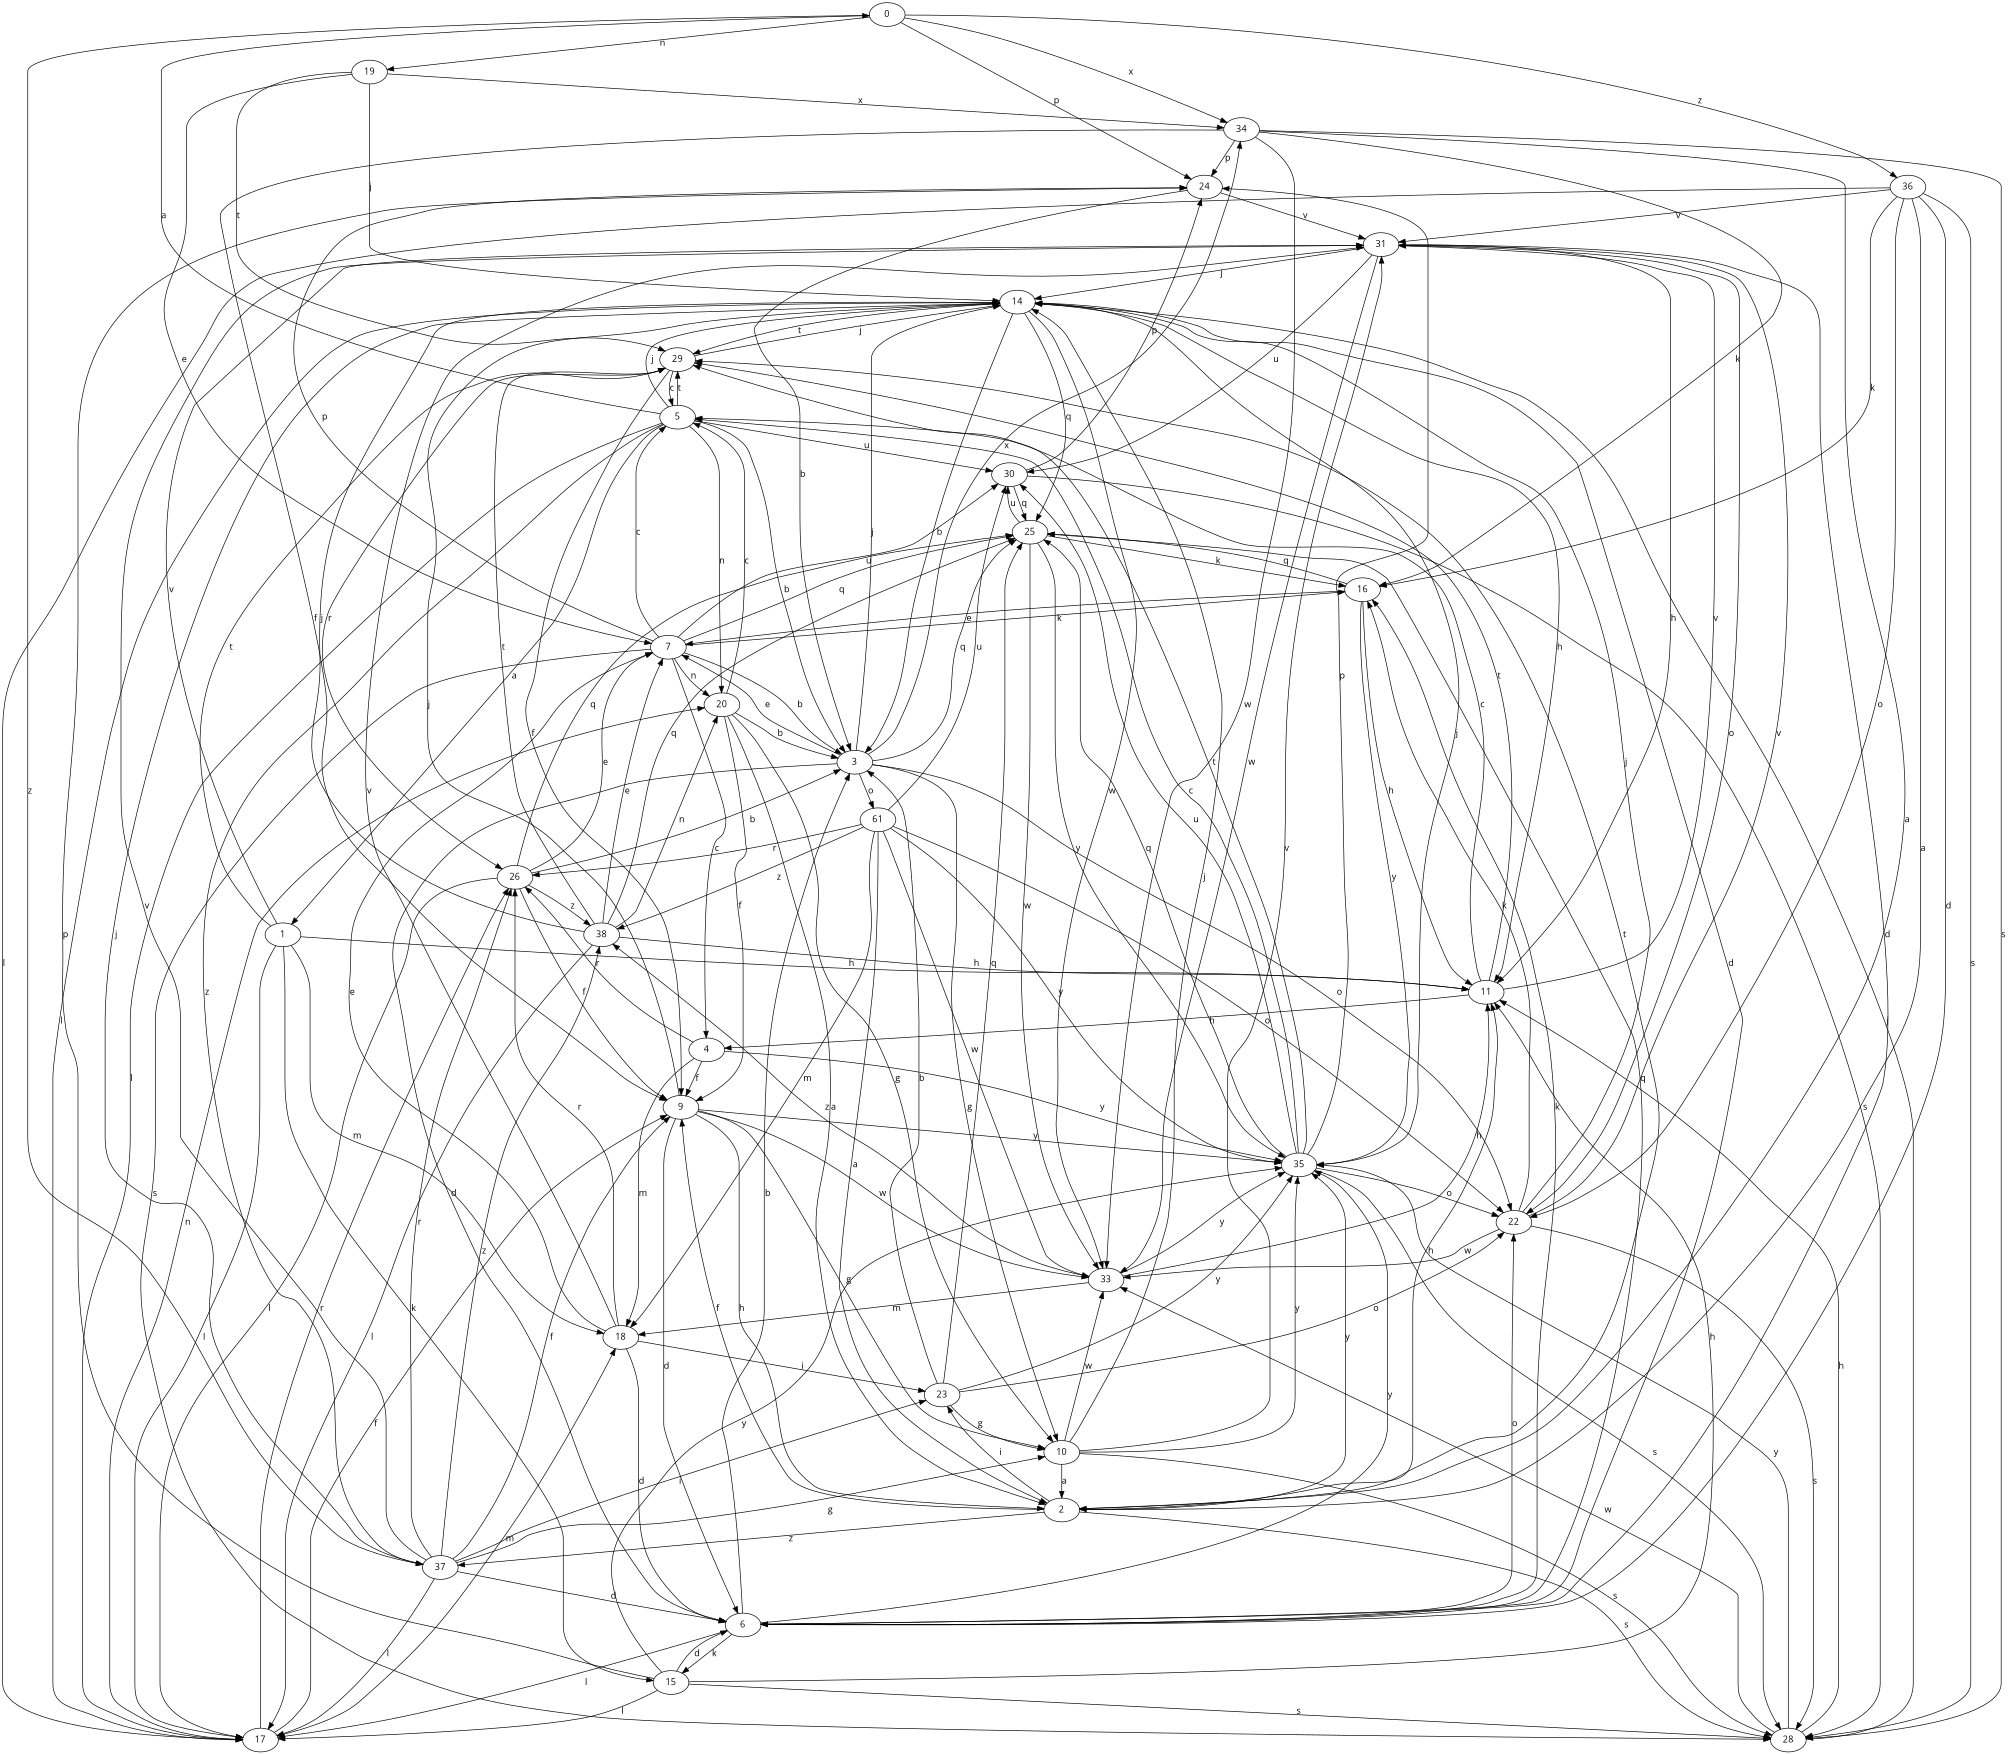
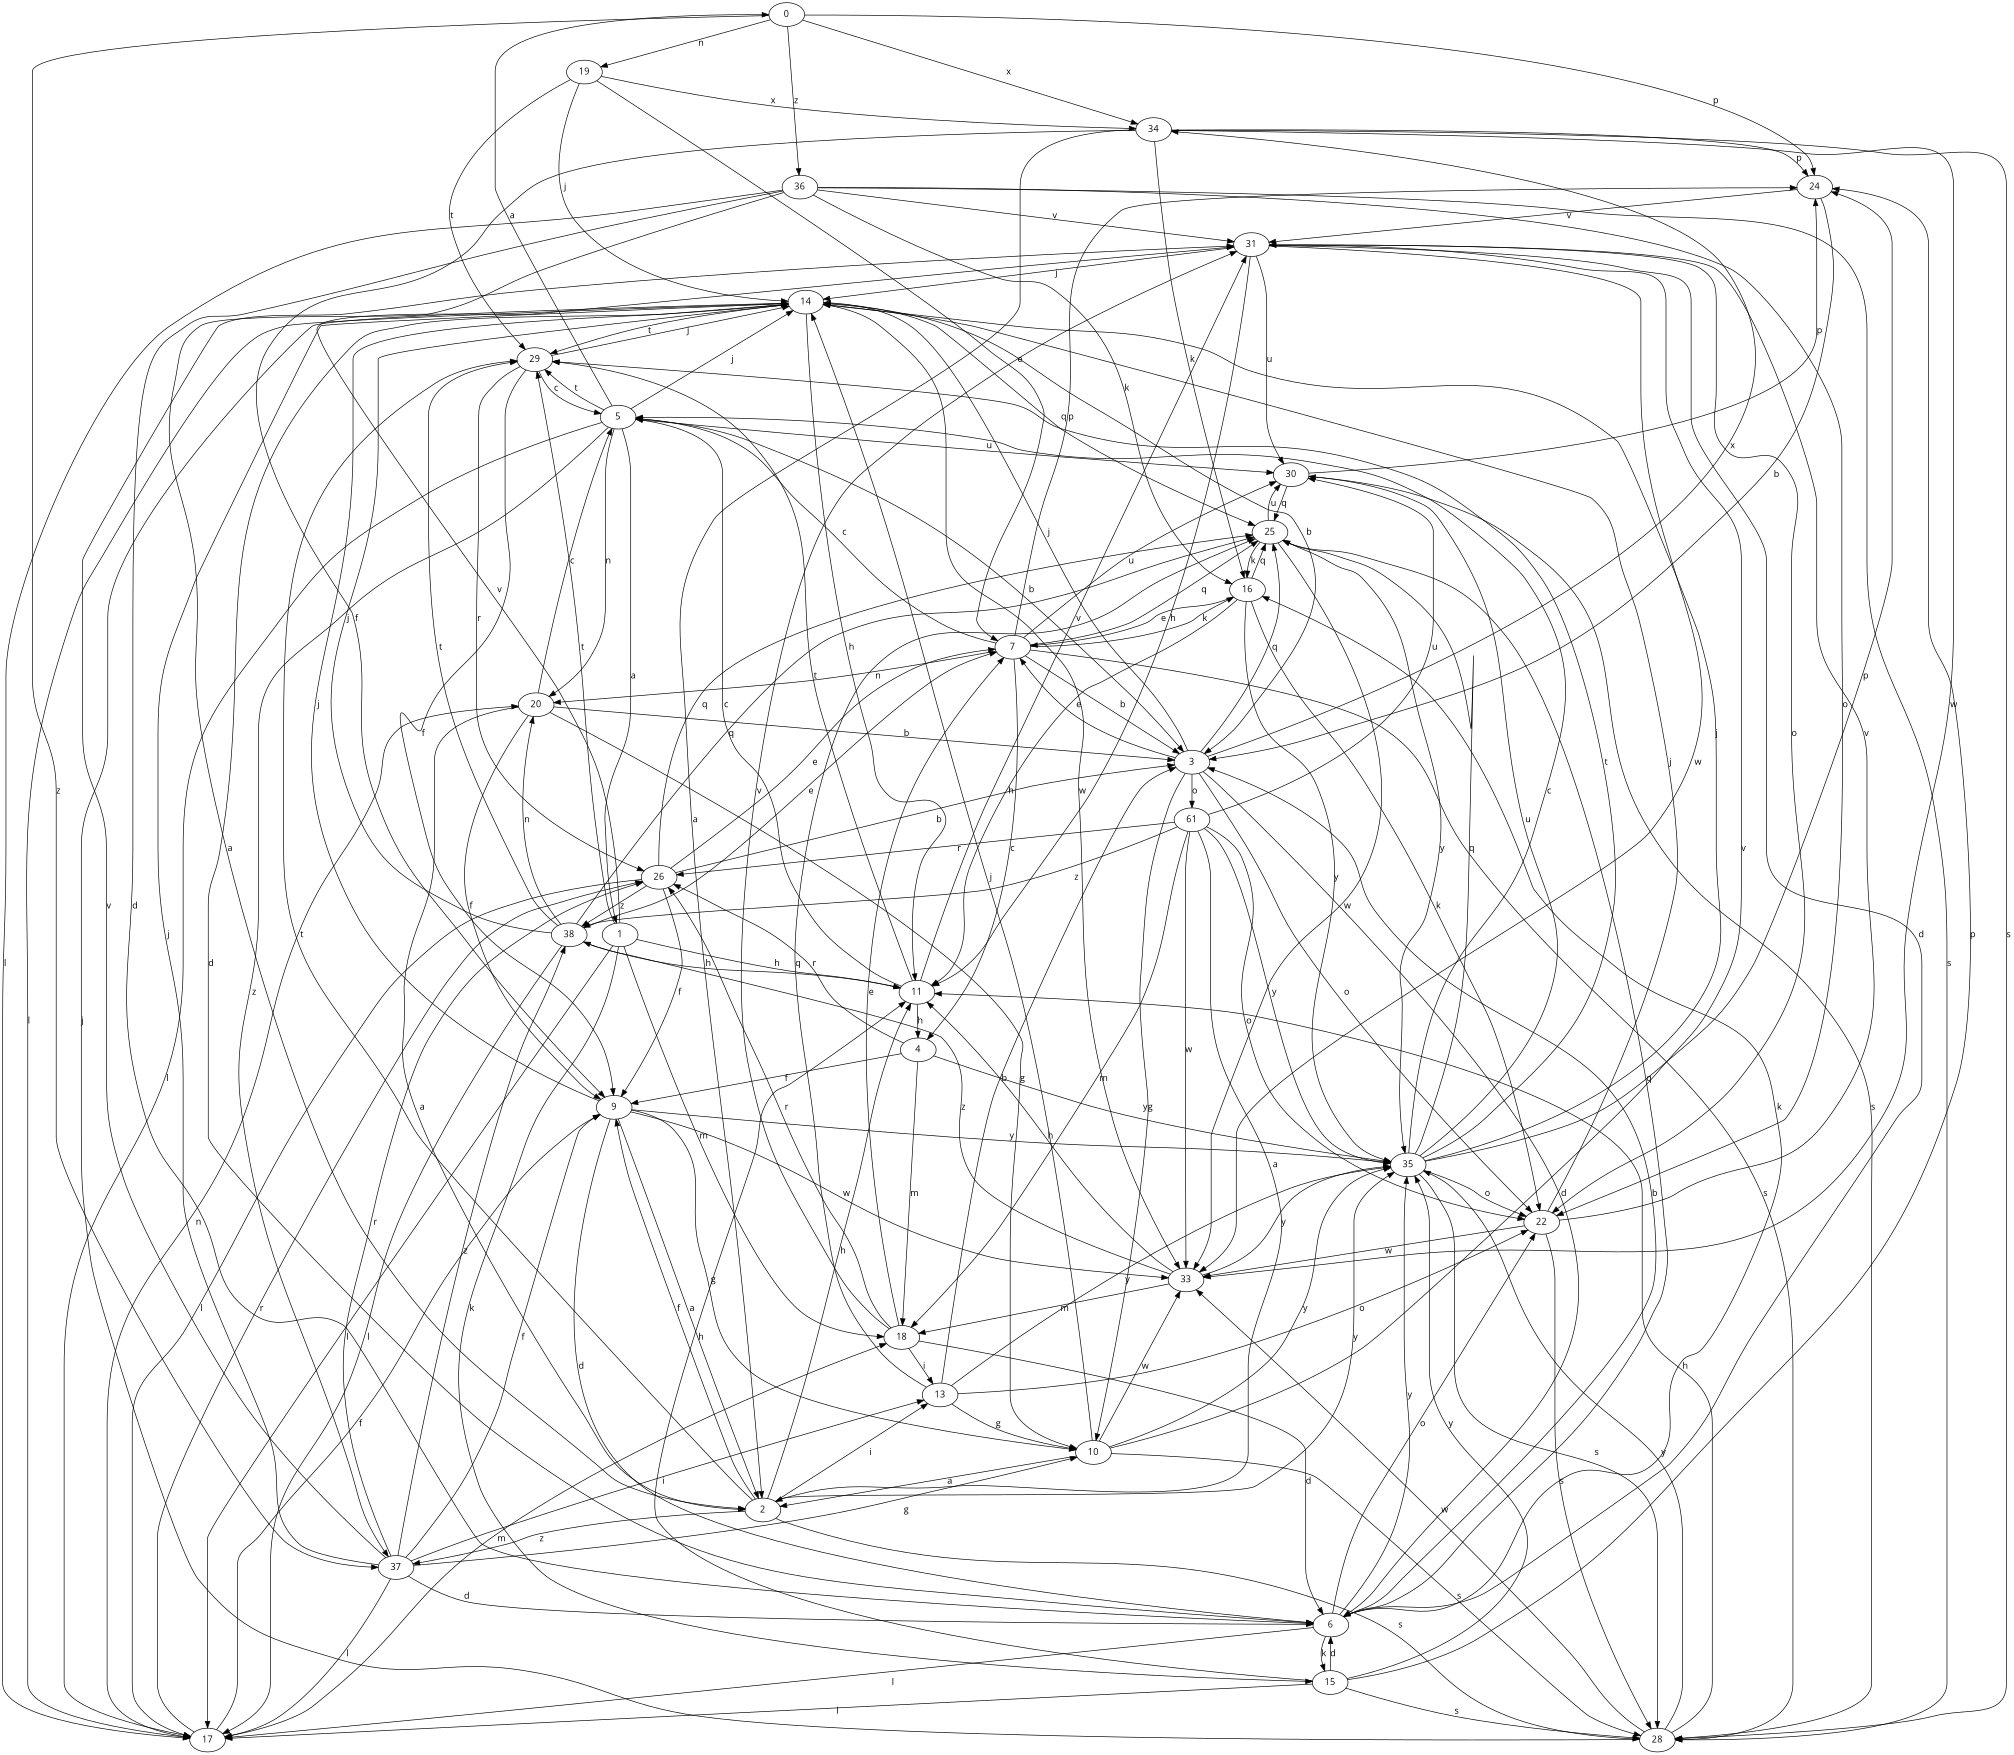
(1495, 899) -> (1425, 888)
(742, 1309) -> (692, 1309)
(942, 1395) -> (940, 1395)
